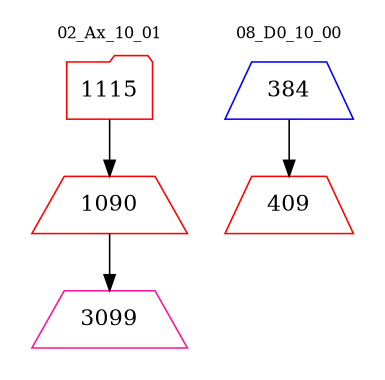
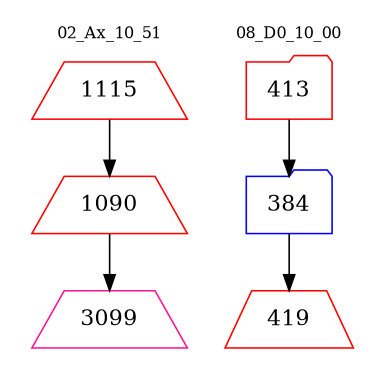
(110, 34) -> (110, 34)
(110, 91) -> (110, 91)
none -> (289, 91)
(289, 91) -> (289, 205)
(289, 205) -> (289, 319)
